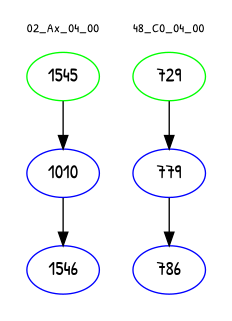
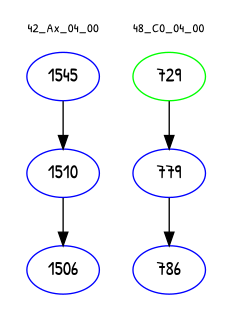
(64, 29) -> (64, 29)
(63, 77) -> (63, 77)
(63, 173) -> (63, 173)
(63, 270) -> (63, 270)
